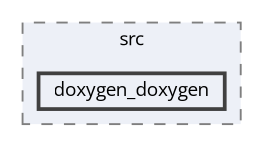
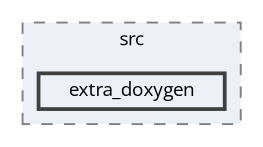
(132, 91) -> (132, 91)
